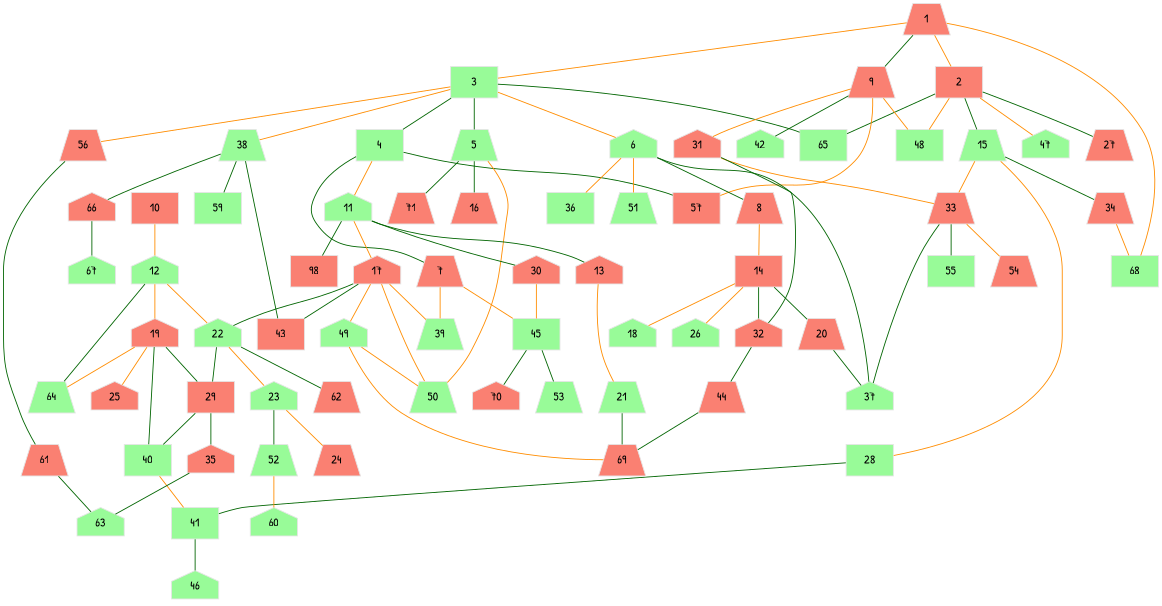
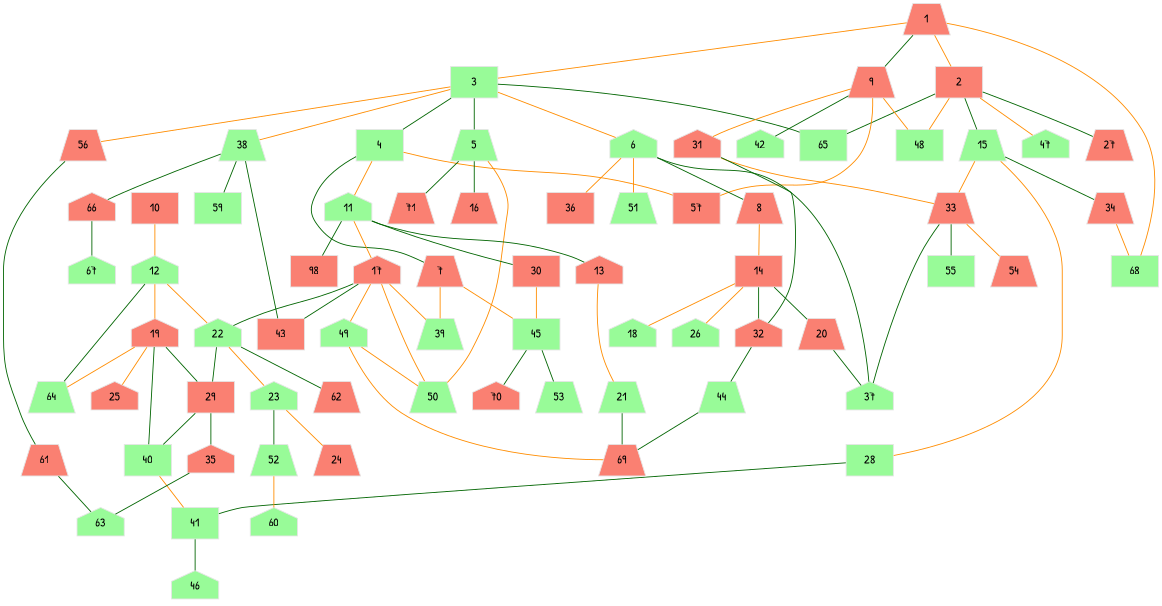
(539, 172) -> (539, 172)
(570, 208) -> (570, 208)
(536, 271) -> (536, 271)
(722, 397) -> (722, 397)
